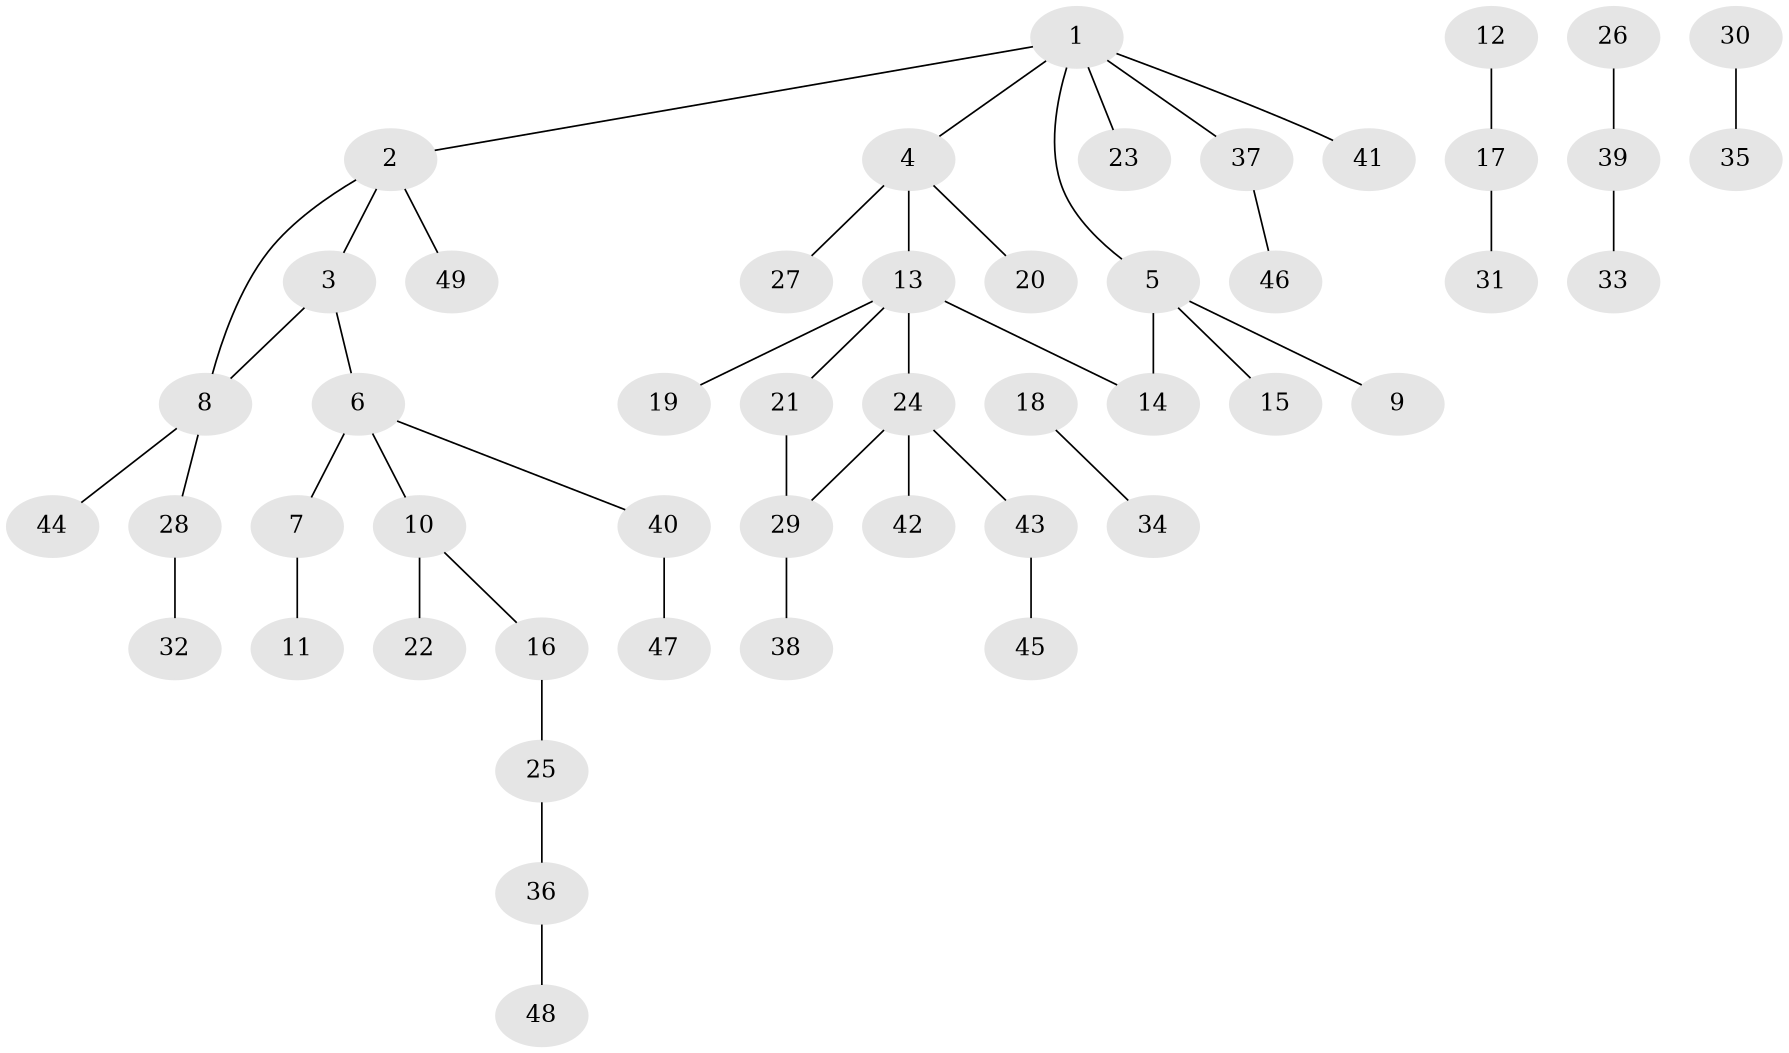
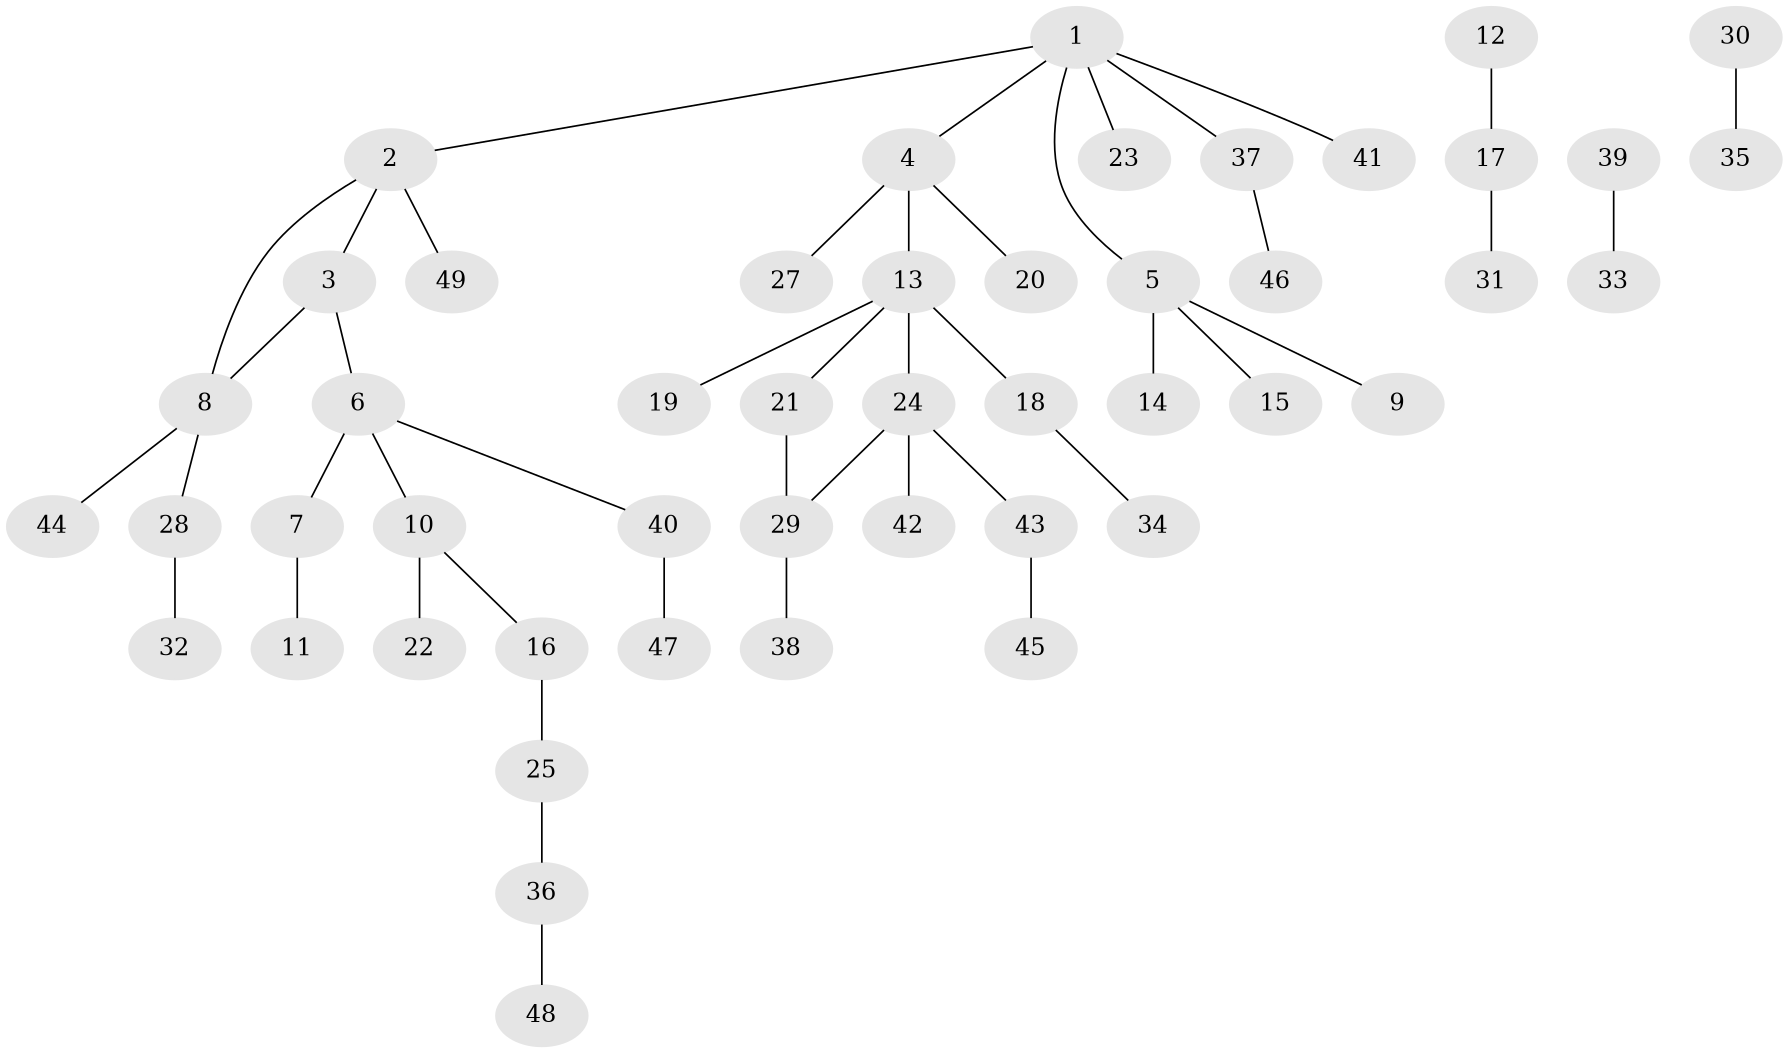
(1614, 37) -> none
(1031, 343) -> (970, 343)
